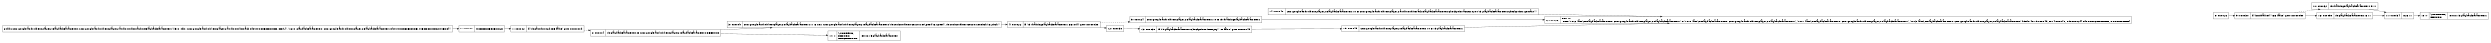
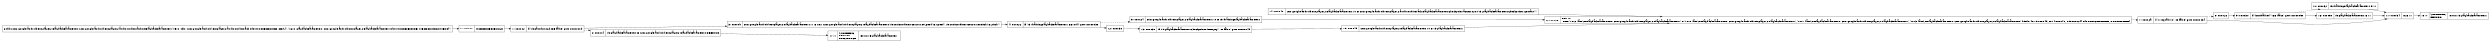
none -> (2172, 20)
(746, 29) -> (655, 27)
(848, 38) -> (848, 38)
